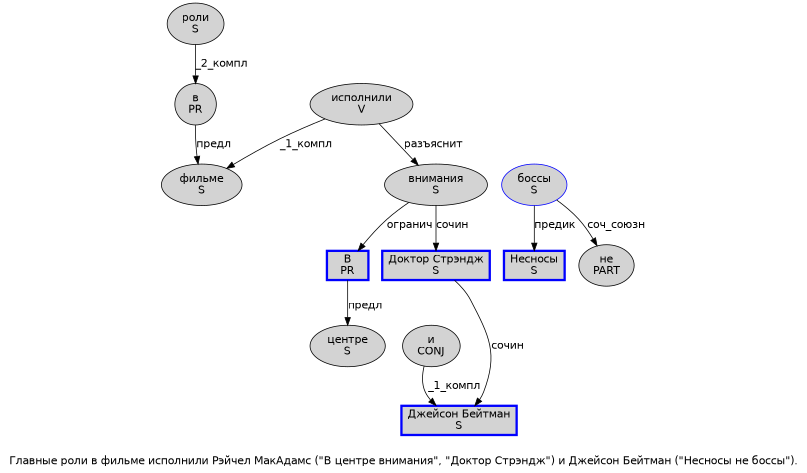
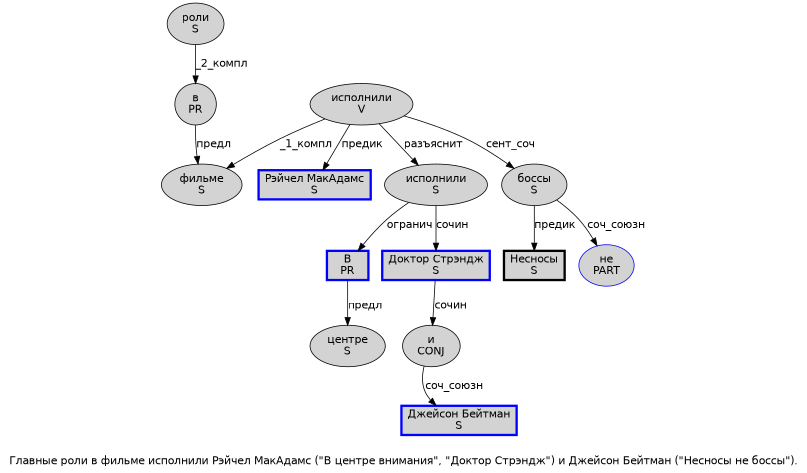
none -> (458, 135)
none -> (315, 185)
(436, 185) -> (436, 185)
(534, 185) -> (534, 185)
(534, 265) -> (534, 265)
(607, 265) -> (607, 265)
(487, 336) -> (434, 299)
(454, 386) -> (454, 386)
